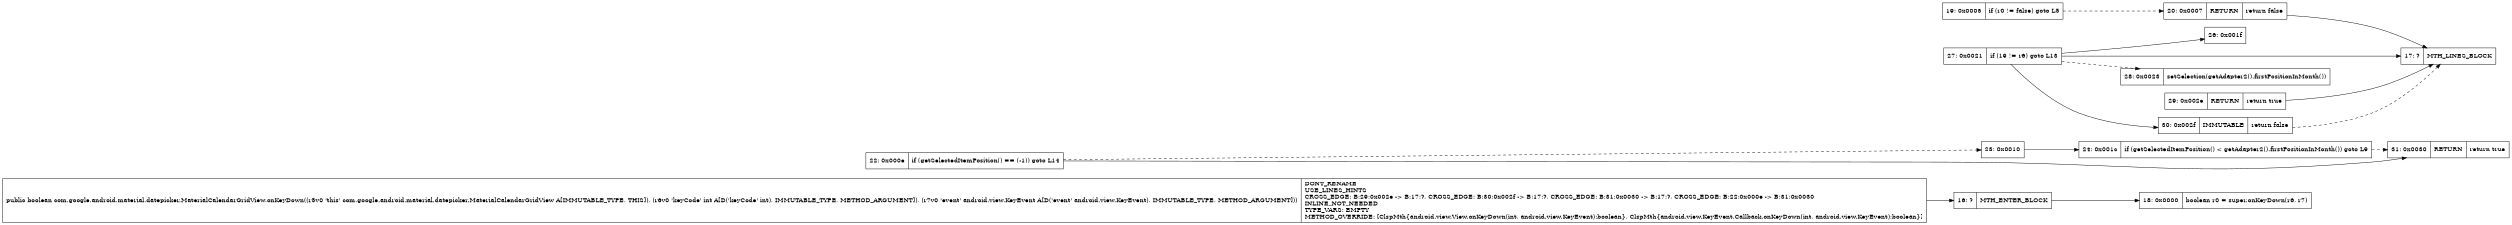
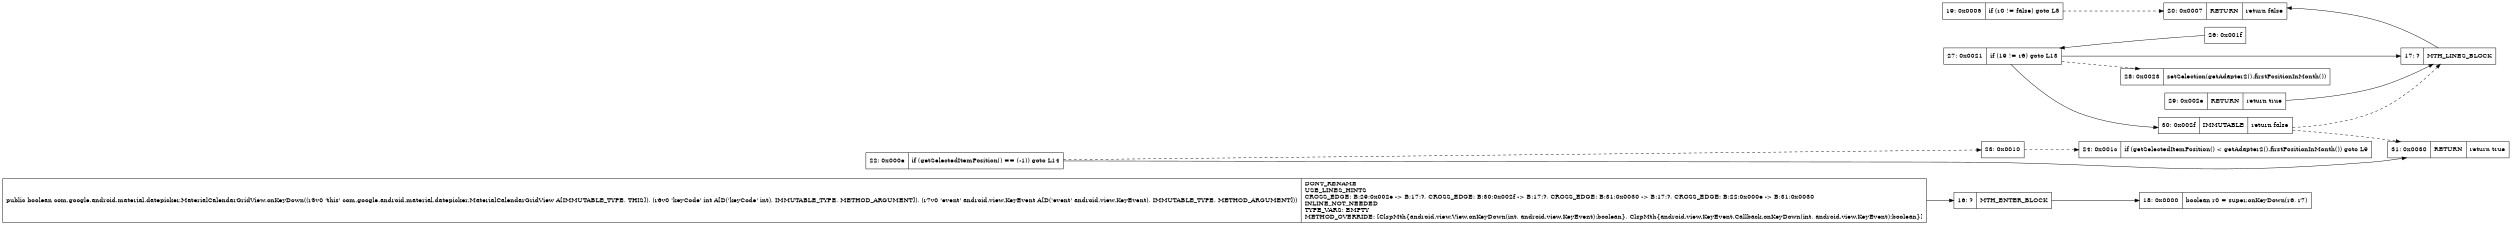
(2357, 24) -> (2368, 18)
(2131, 47) -> (2135, 41)
(2049, 150) -> (2049, 150)
(2377, 150) -> (2344, 135)
